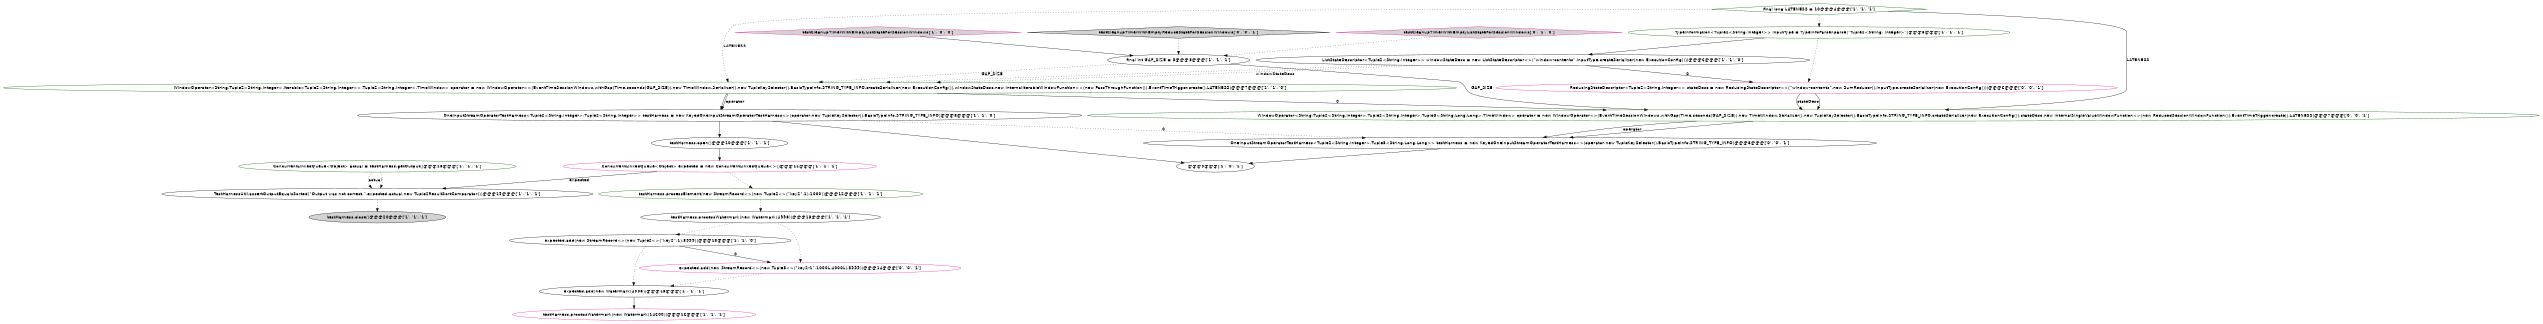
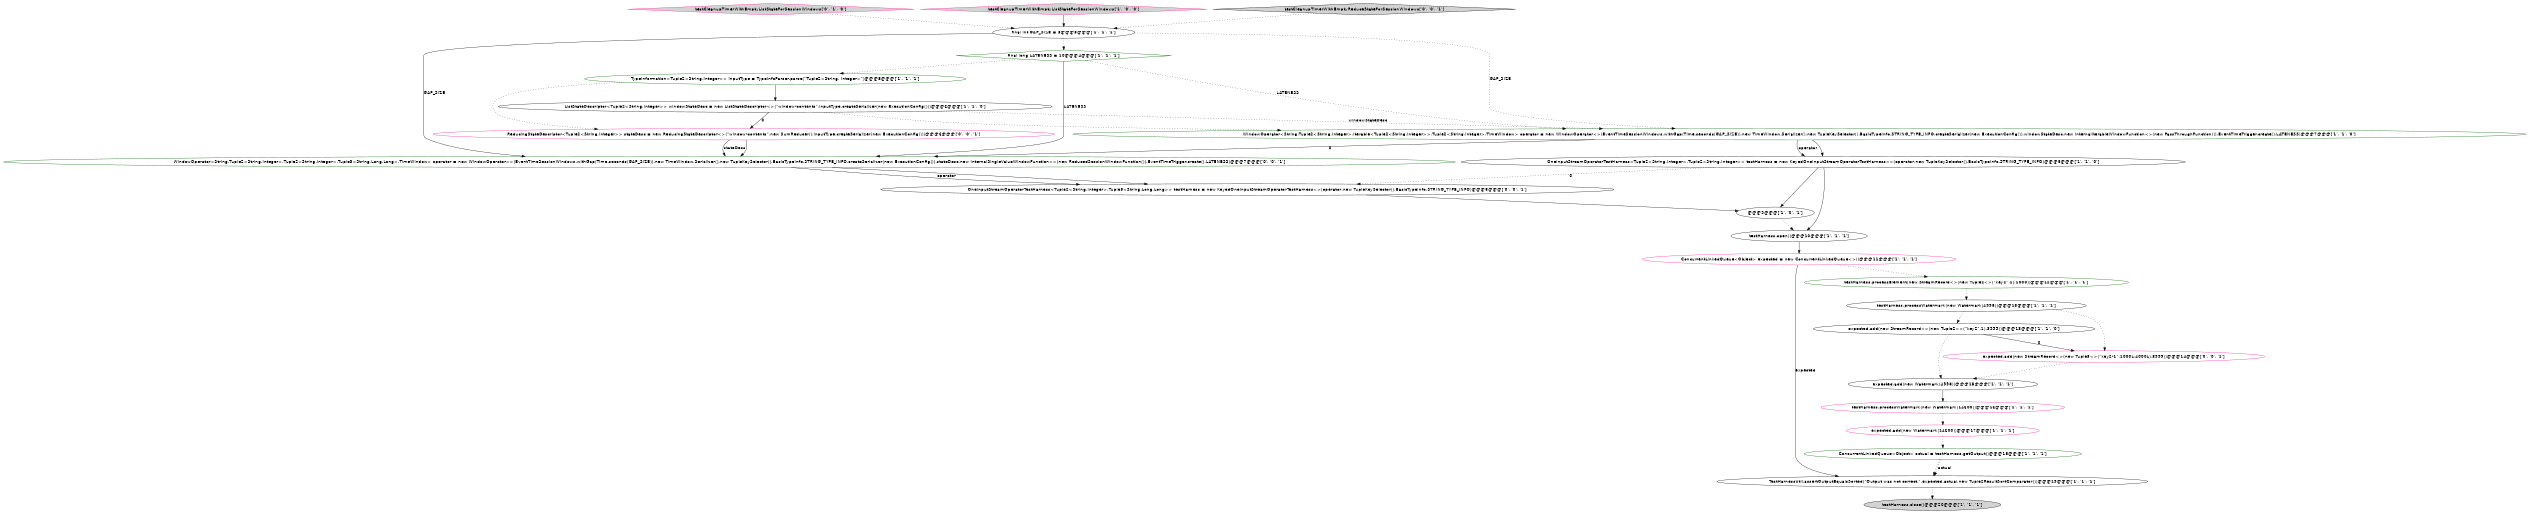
none -> (1064, 42)
none -> (1786, 223)
none -> (1943, 431)
